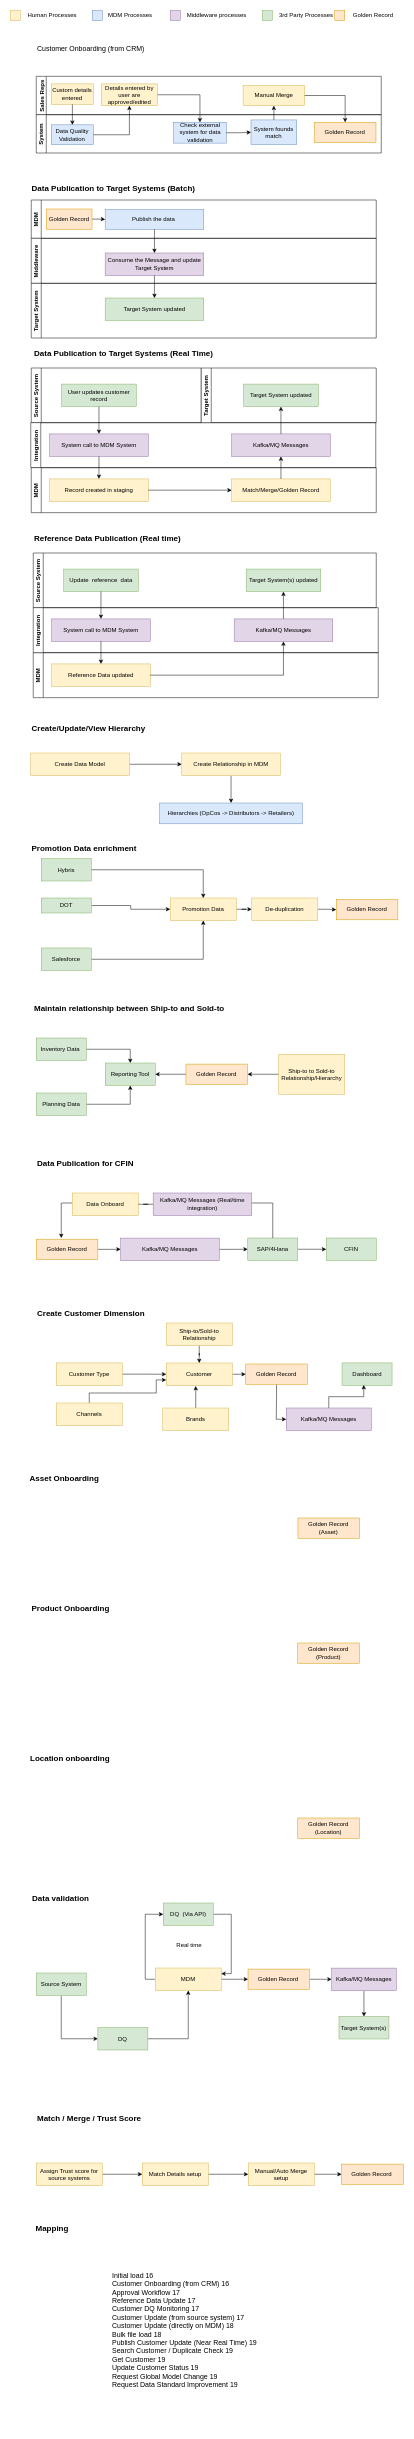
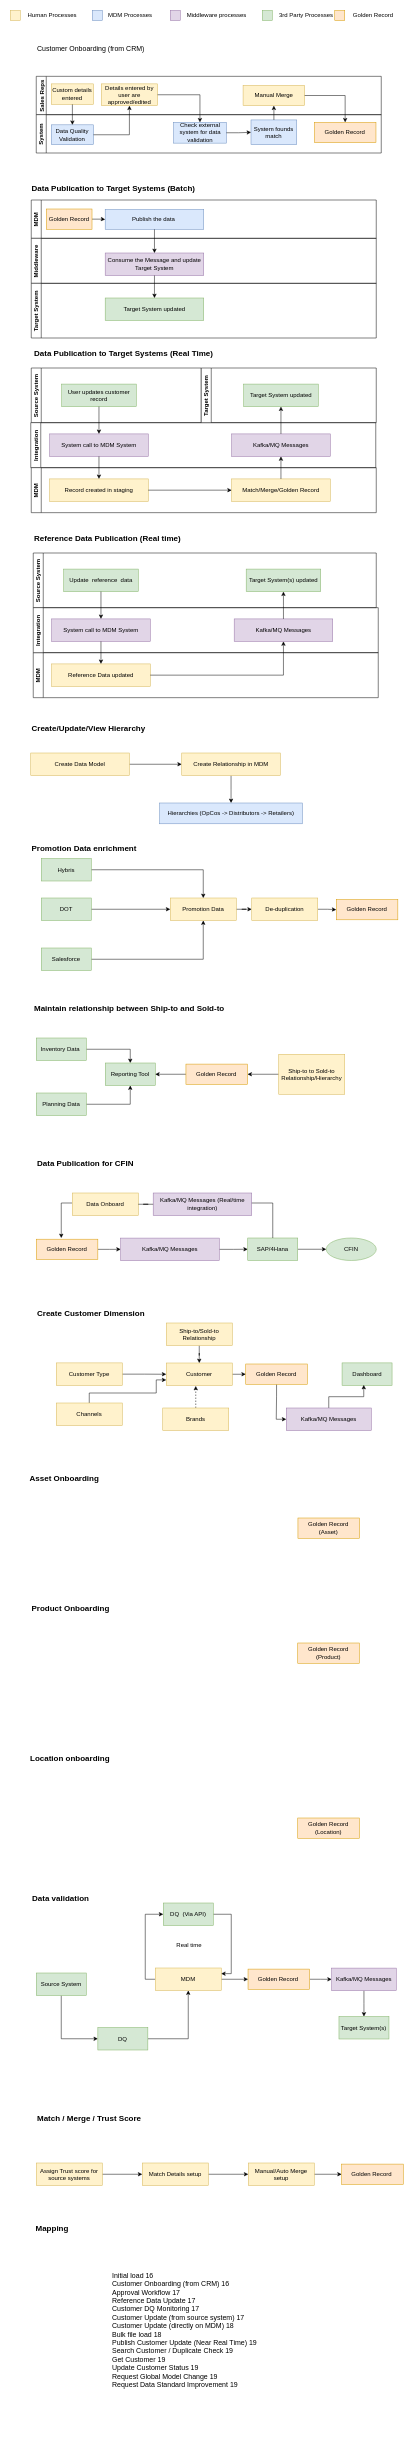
(66, 905) -> (66, 909)
(351, 1249) -> (351, 1249)
(196, 1398) -> (196, 1398)
